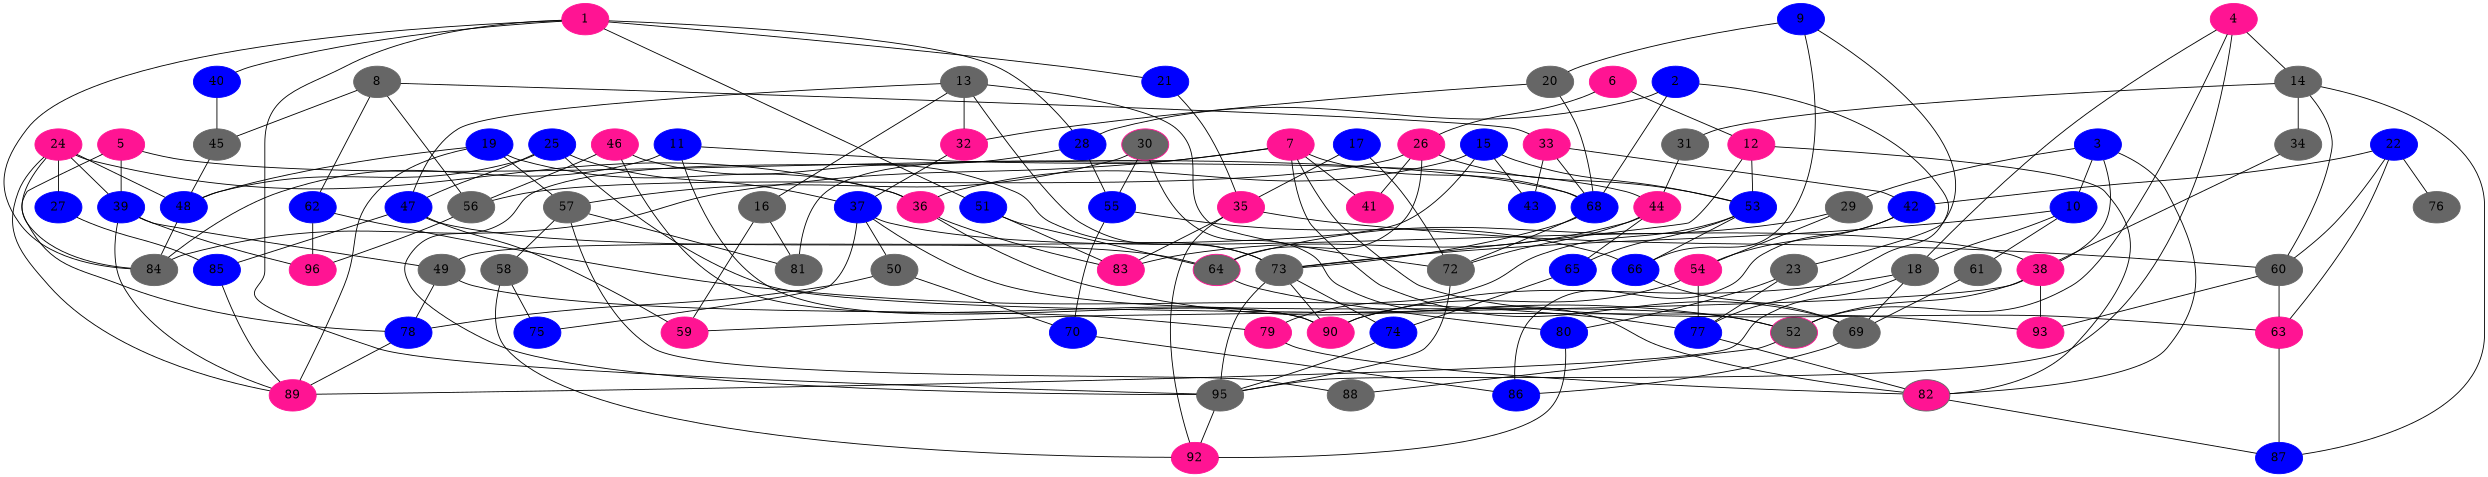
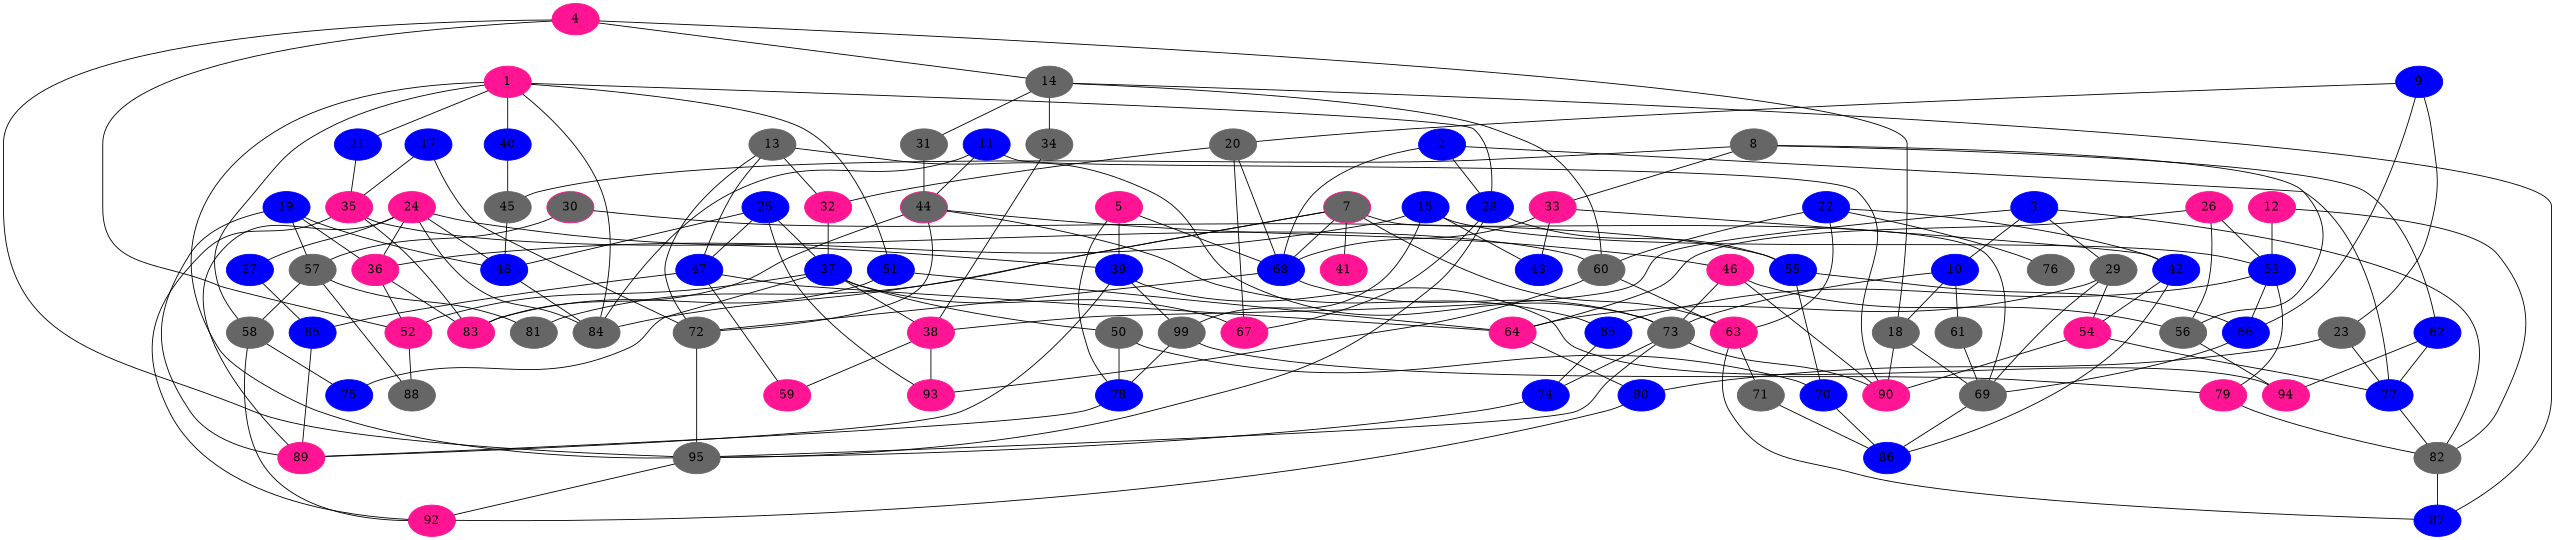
(1613, 82) -> none
(1291, 145) -> (1347, 207)
none -> (294, 149)
(1388, 185) -> none
(762, 207) -> none
(1657, 207) -> (924, 207)
(1654, 228) -> none
none -> (1328, 235)
(313, 270) -> (2286, 395)
(442, 270) -> (1182, 333)
(1217, 270) -> (1513, 333)
(1933, 300) -> none
(1623, 328) -> none
none -> (2044, 329)
none -> (1244, 333)
(1794, 333) -> (408, 333)
(1036, 382) -> none
none -> (1761, 395)
(1926, 395) -> (2437, 458)
